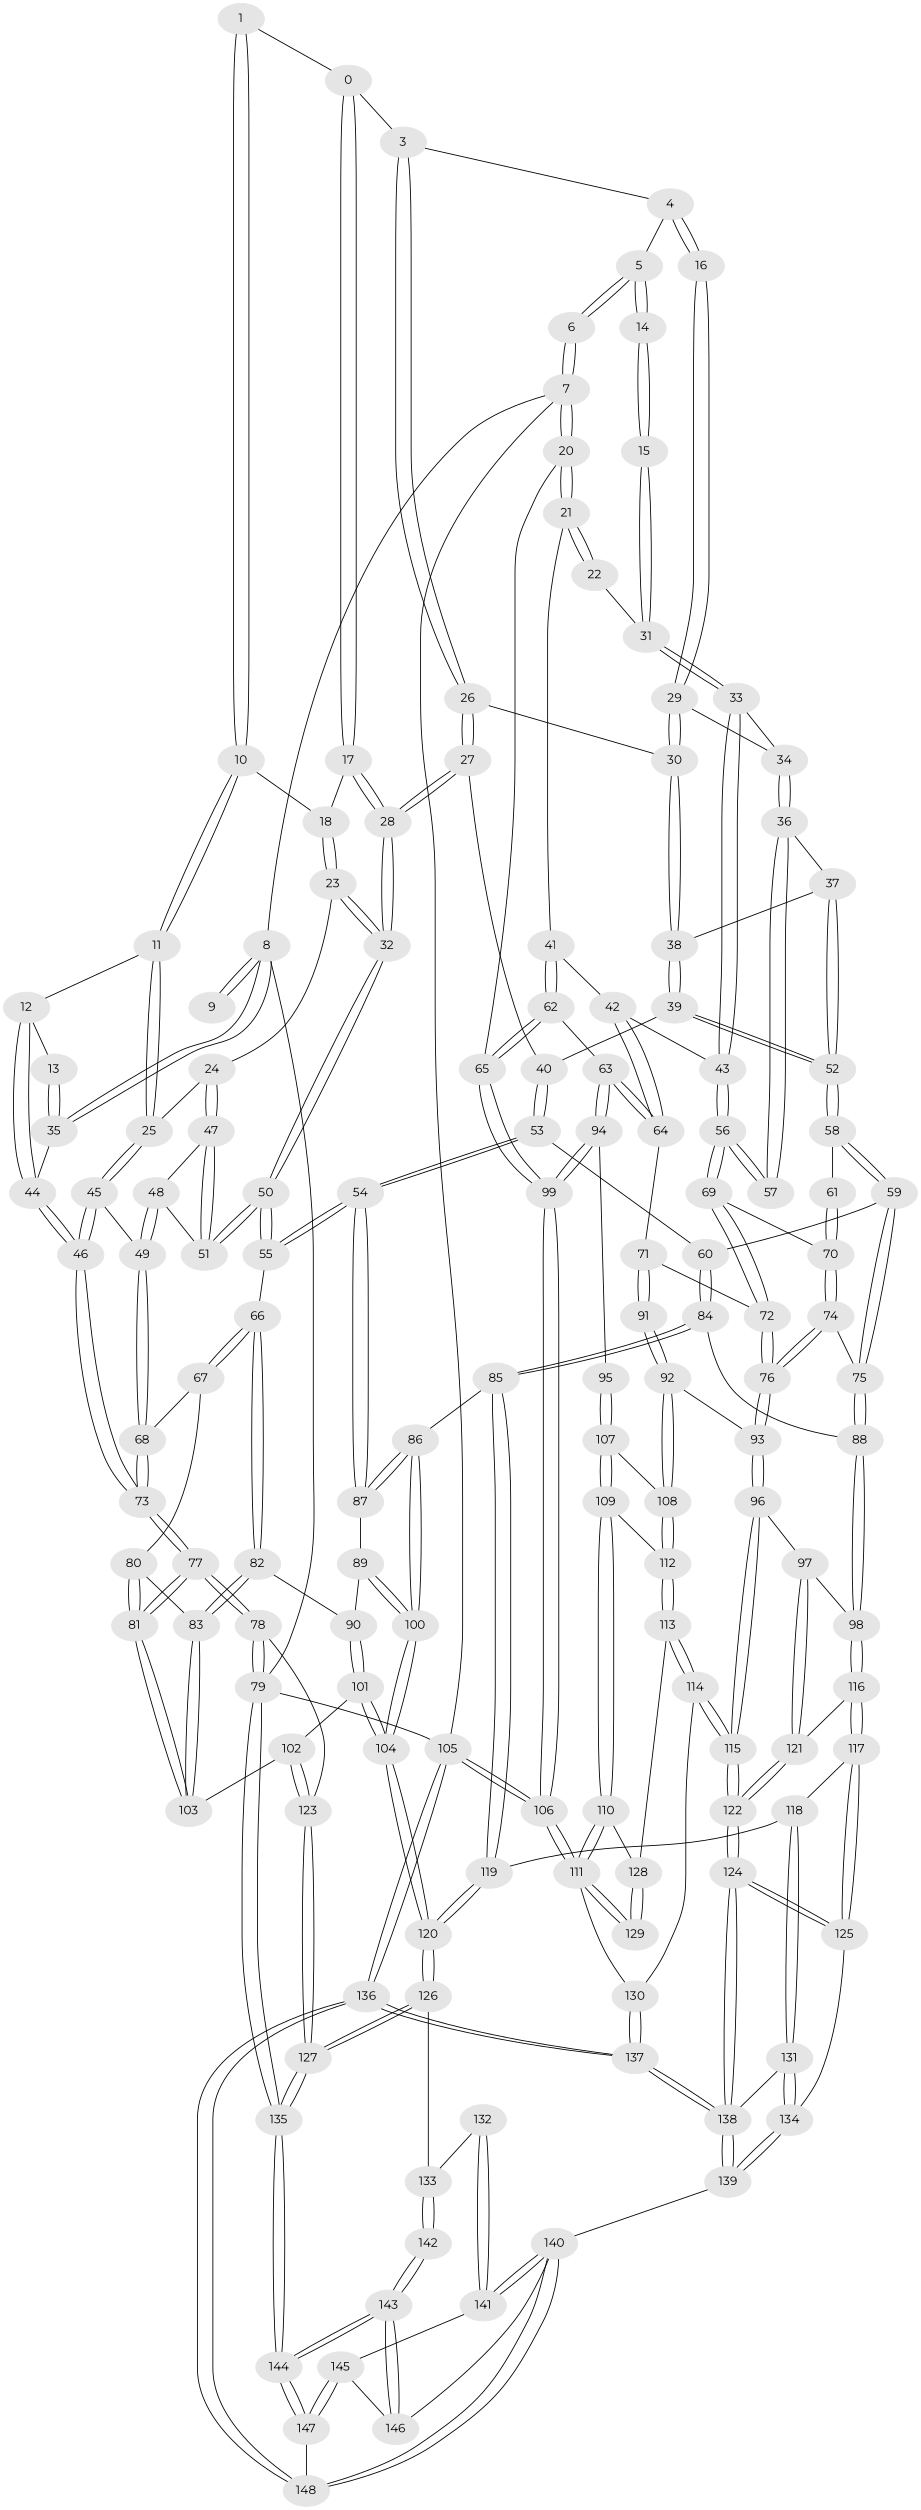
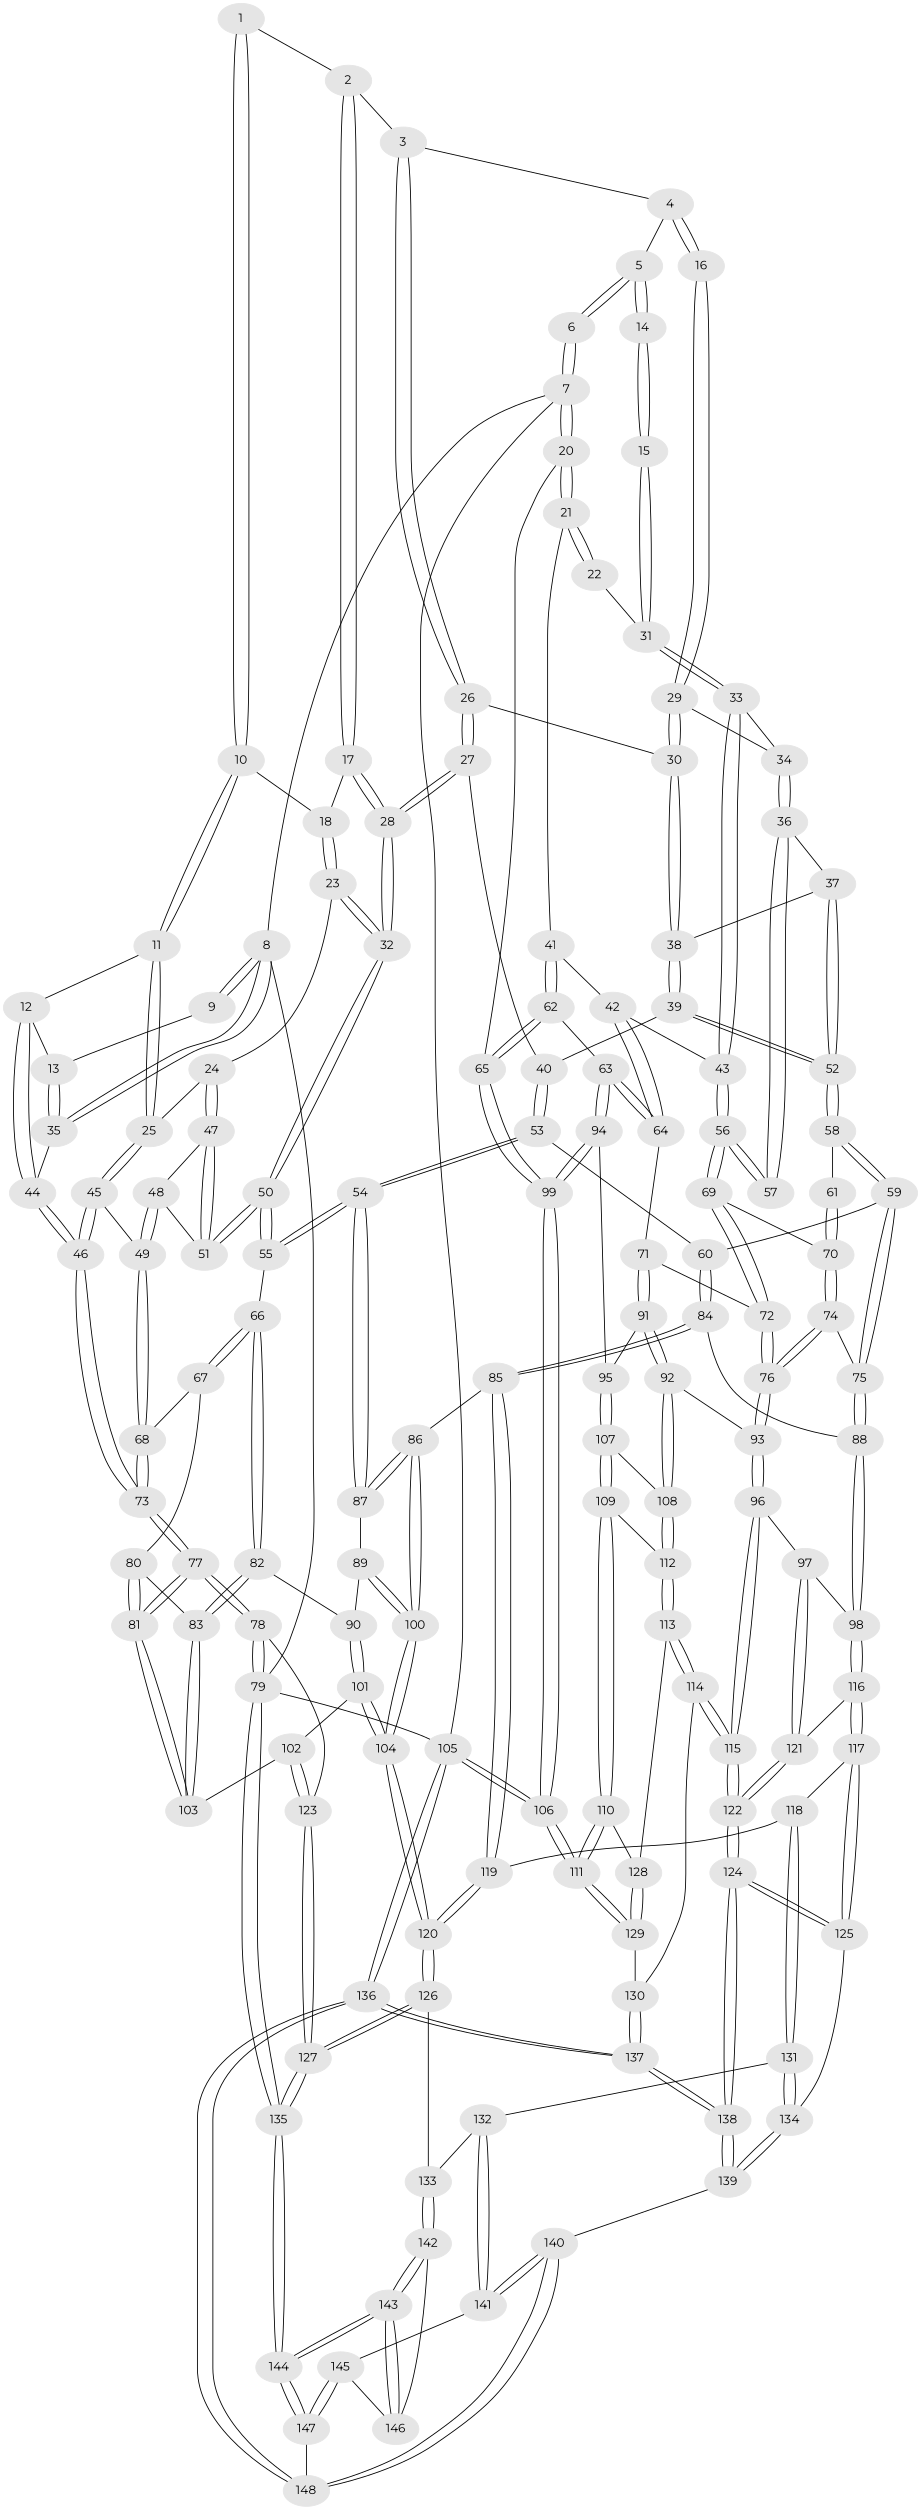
(348, 81) -> (348, 81)
none -> (132, 1038)
none -> (625, 1348)
(598, 1937) -> (635, 1966)
(759, 2089) -> (637, 2089)
(491, 2347) -> (420, 2342)
